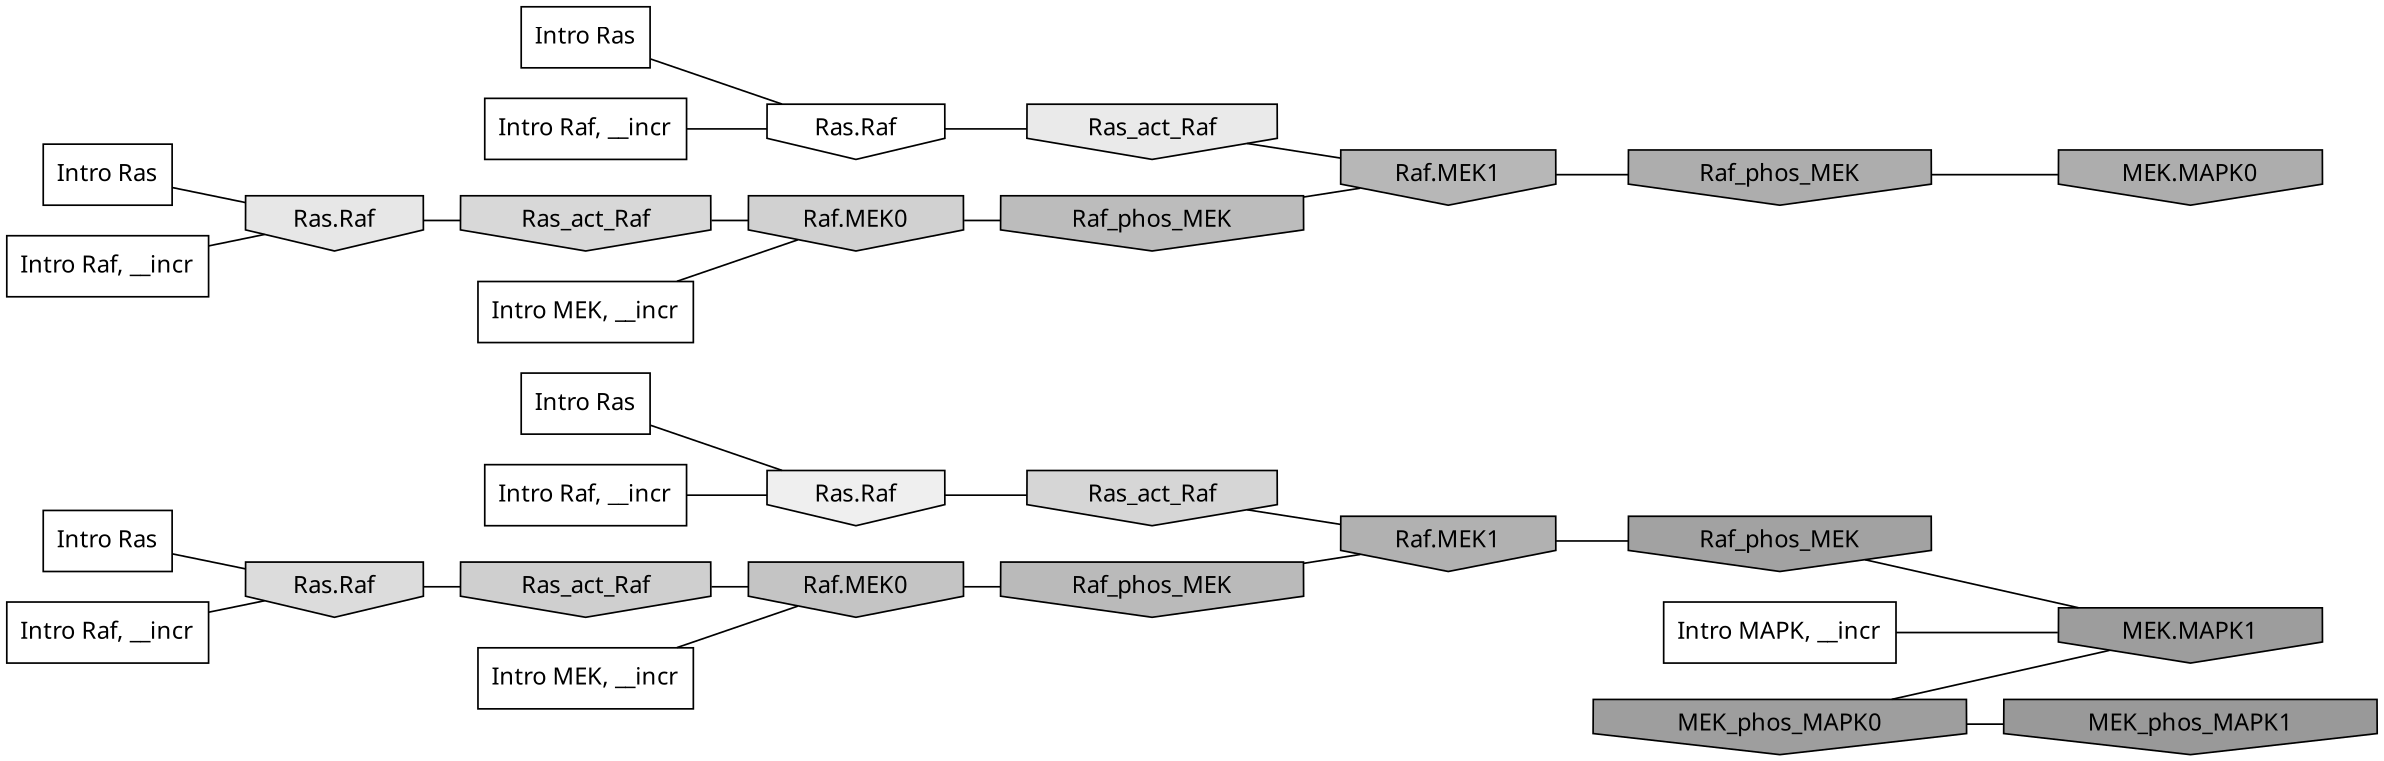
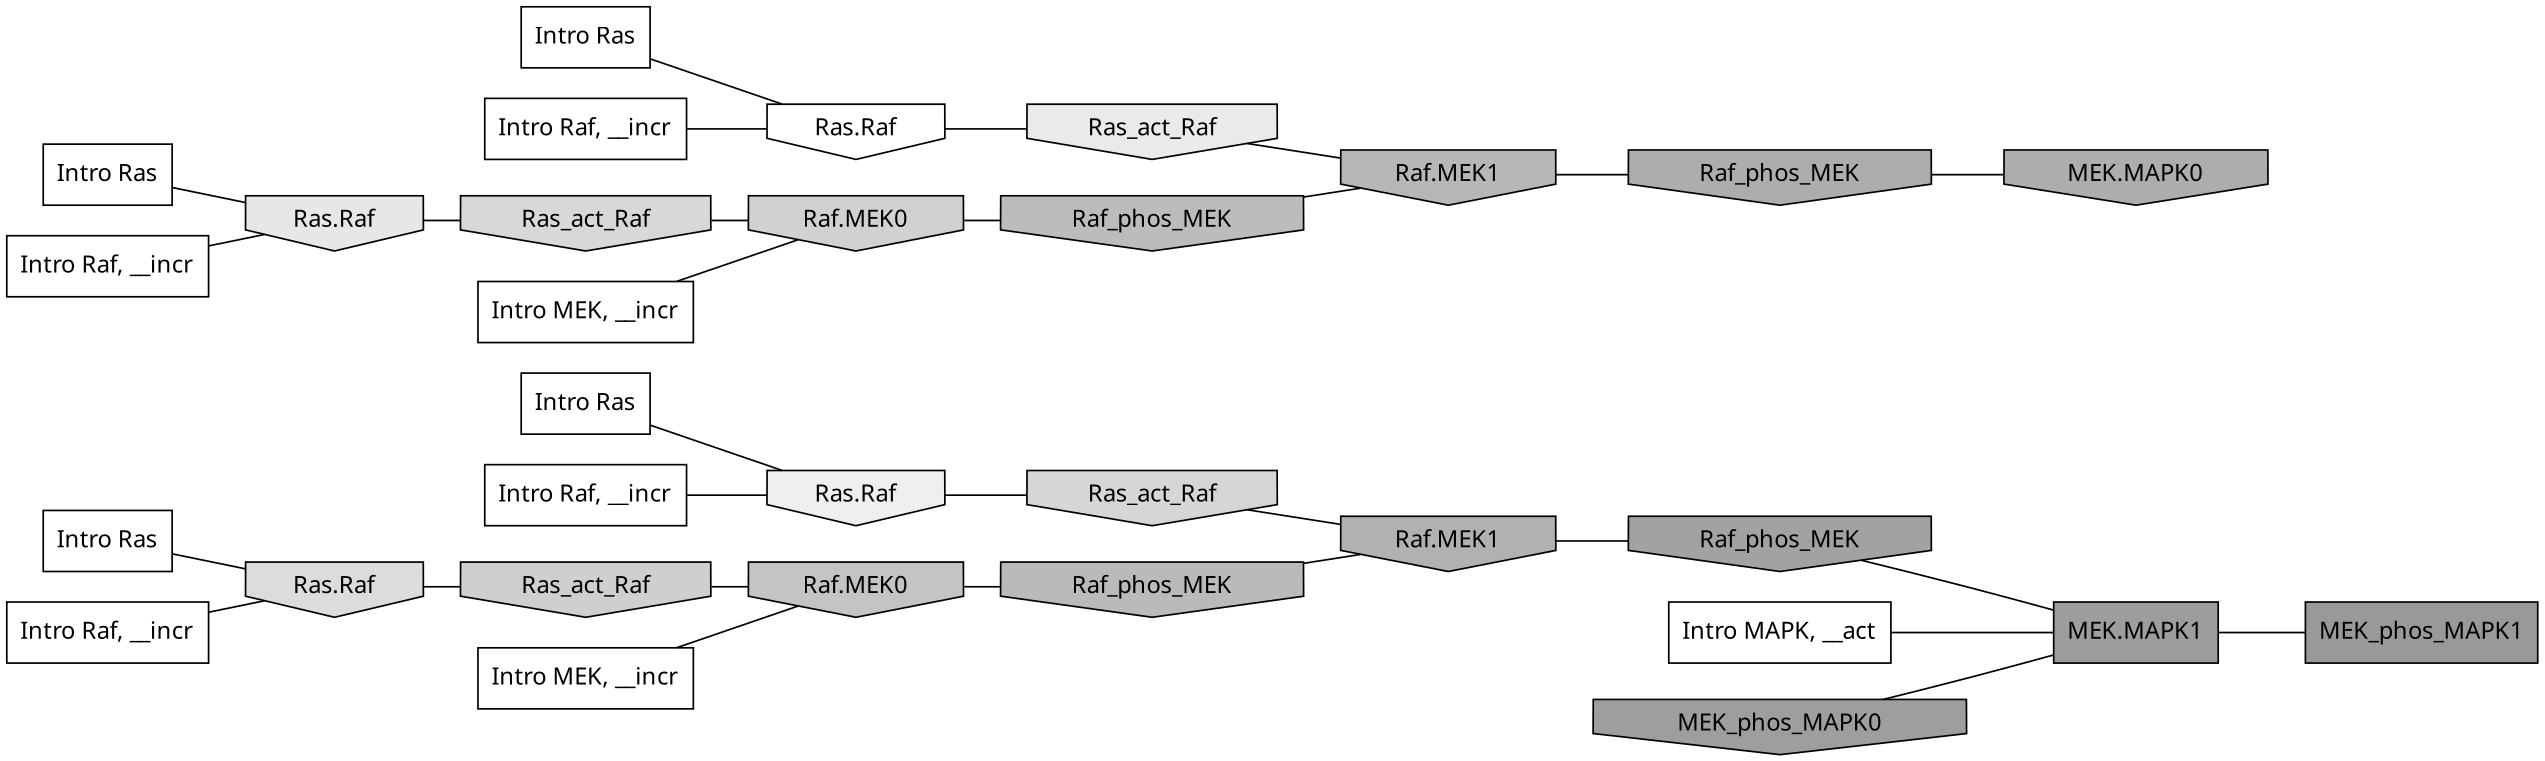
(1780, 633) -> (1780, 633)
(2191, 633) -> (2136, 633)
(1985, 724) -> (2262, 633)
(2191, 724) -> (2422, 633)
